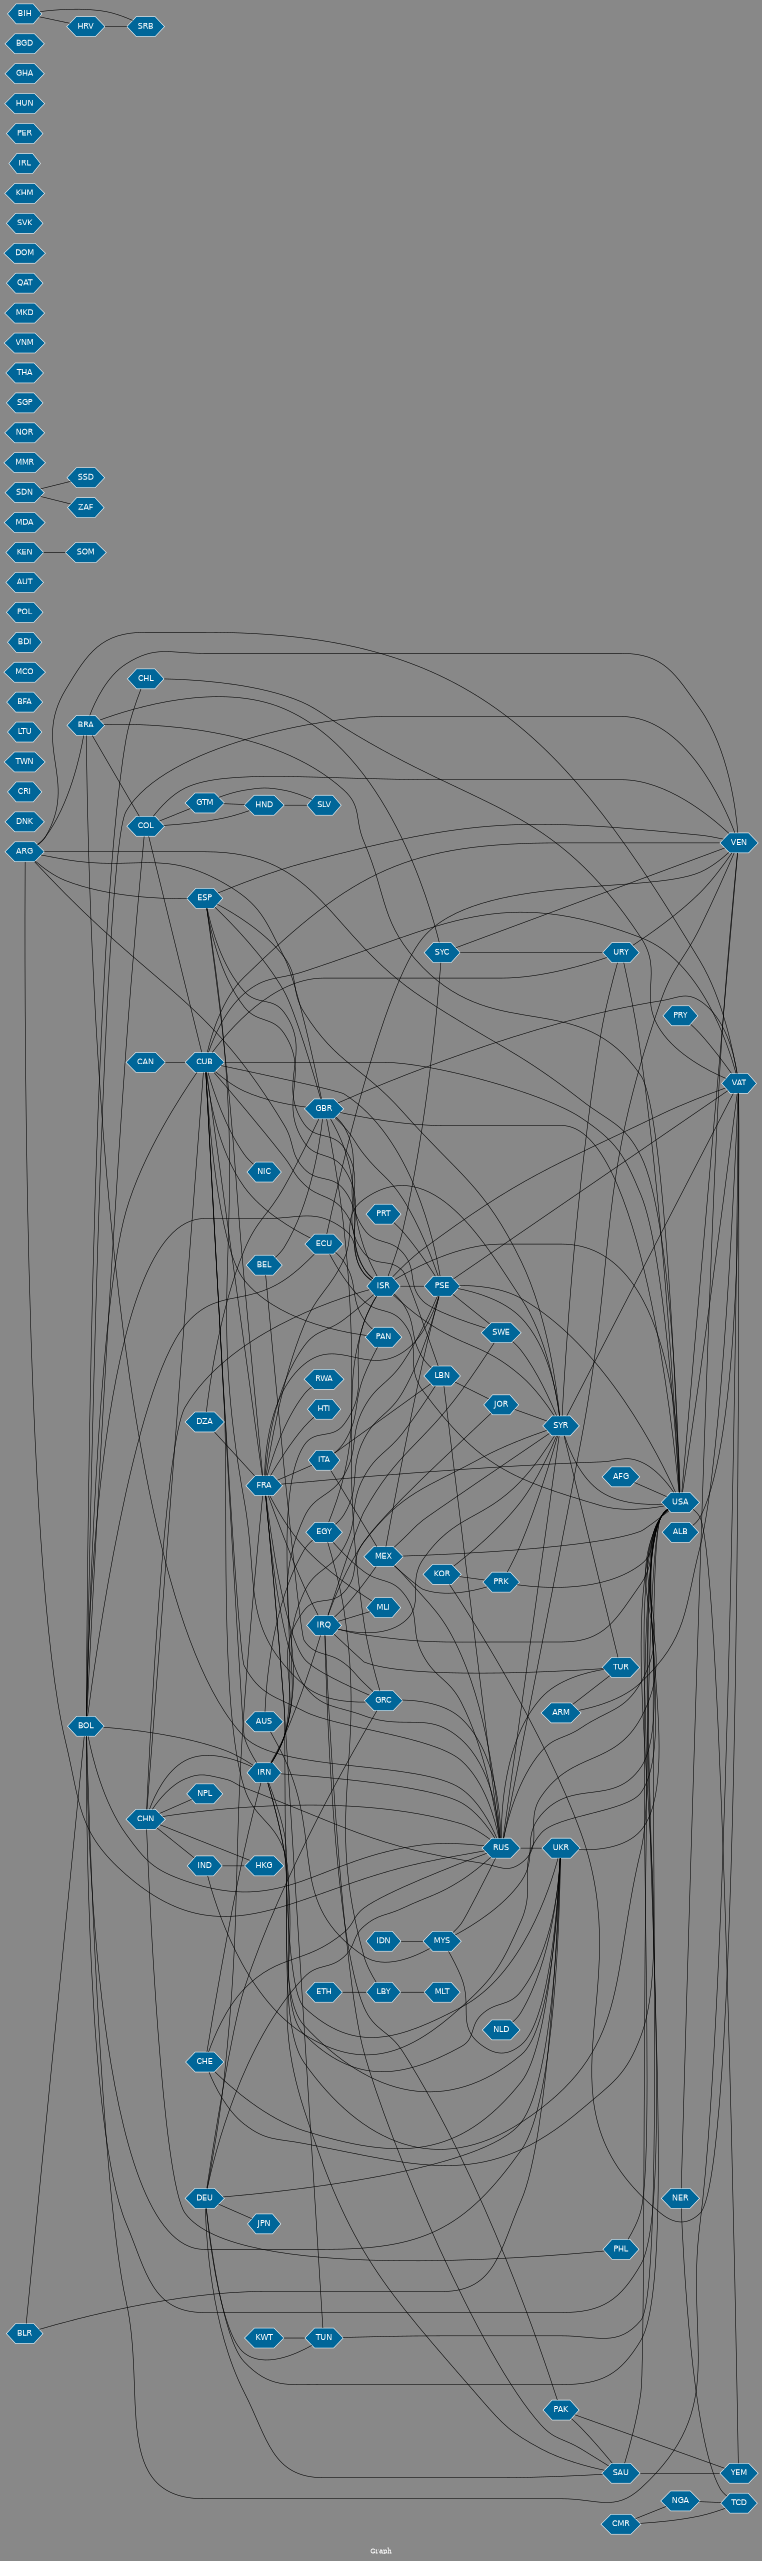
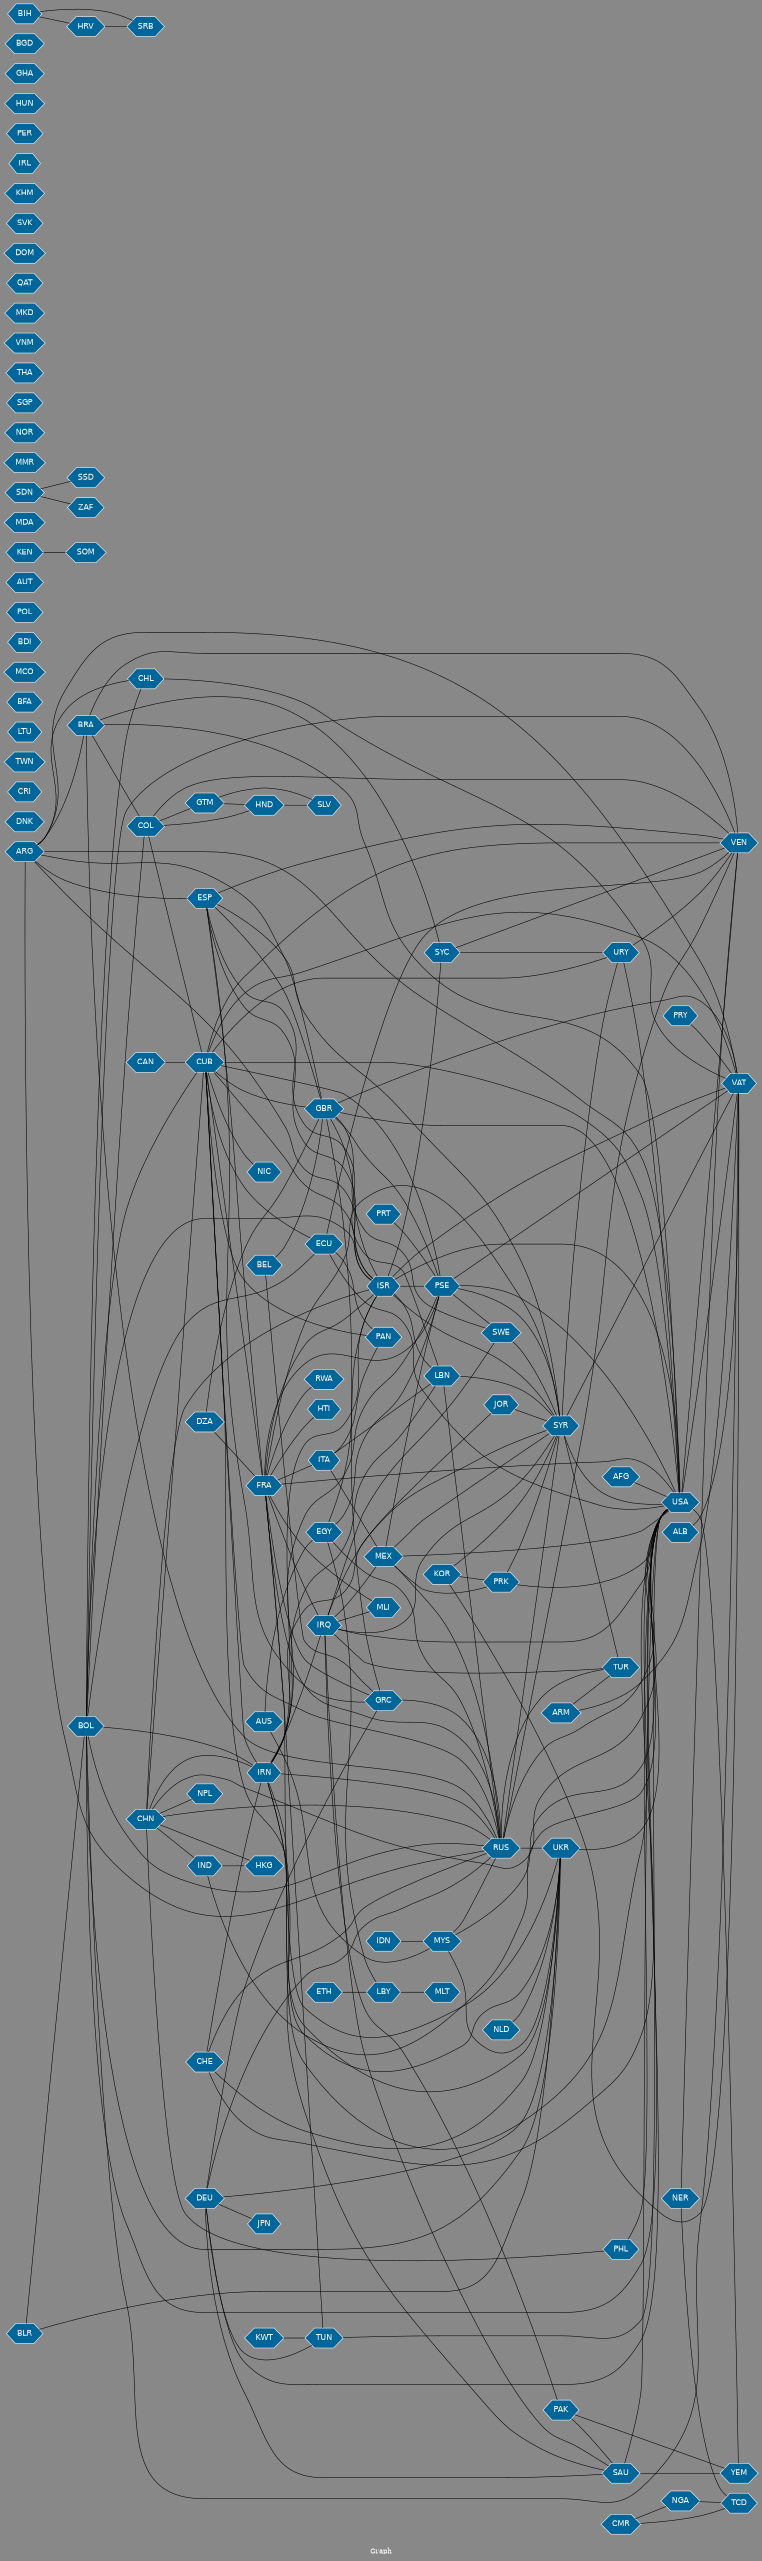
none -> (58, 723)
(472, 1391) -> (511, 1386)
(238, 1843) -> none
